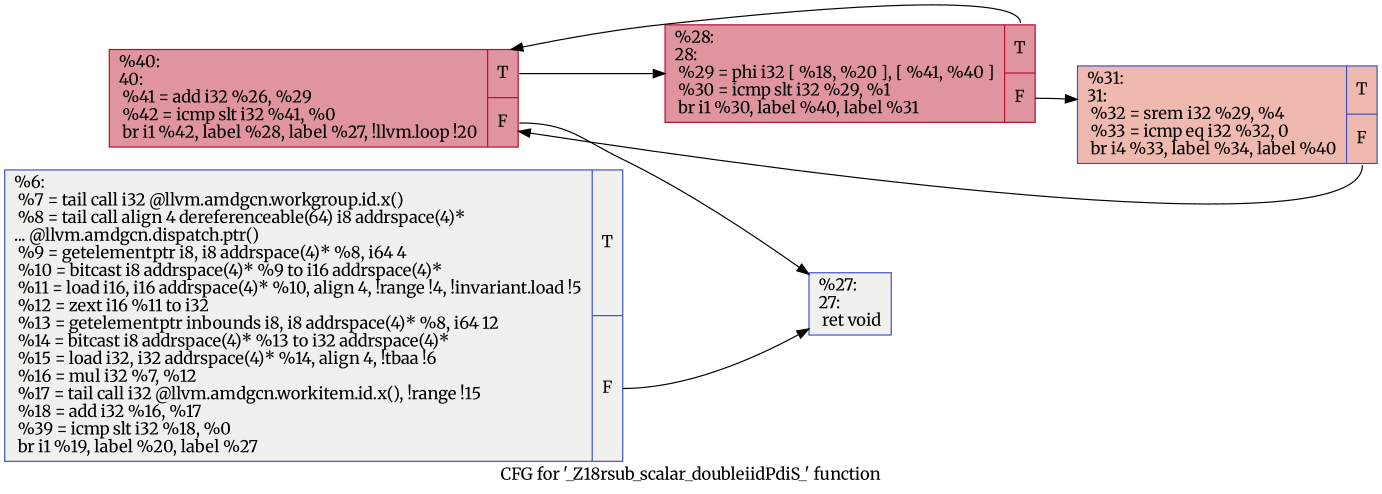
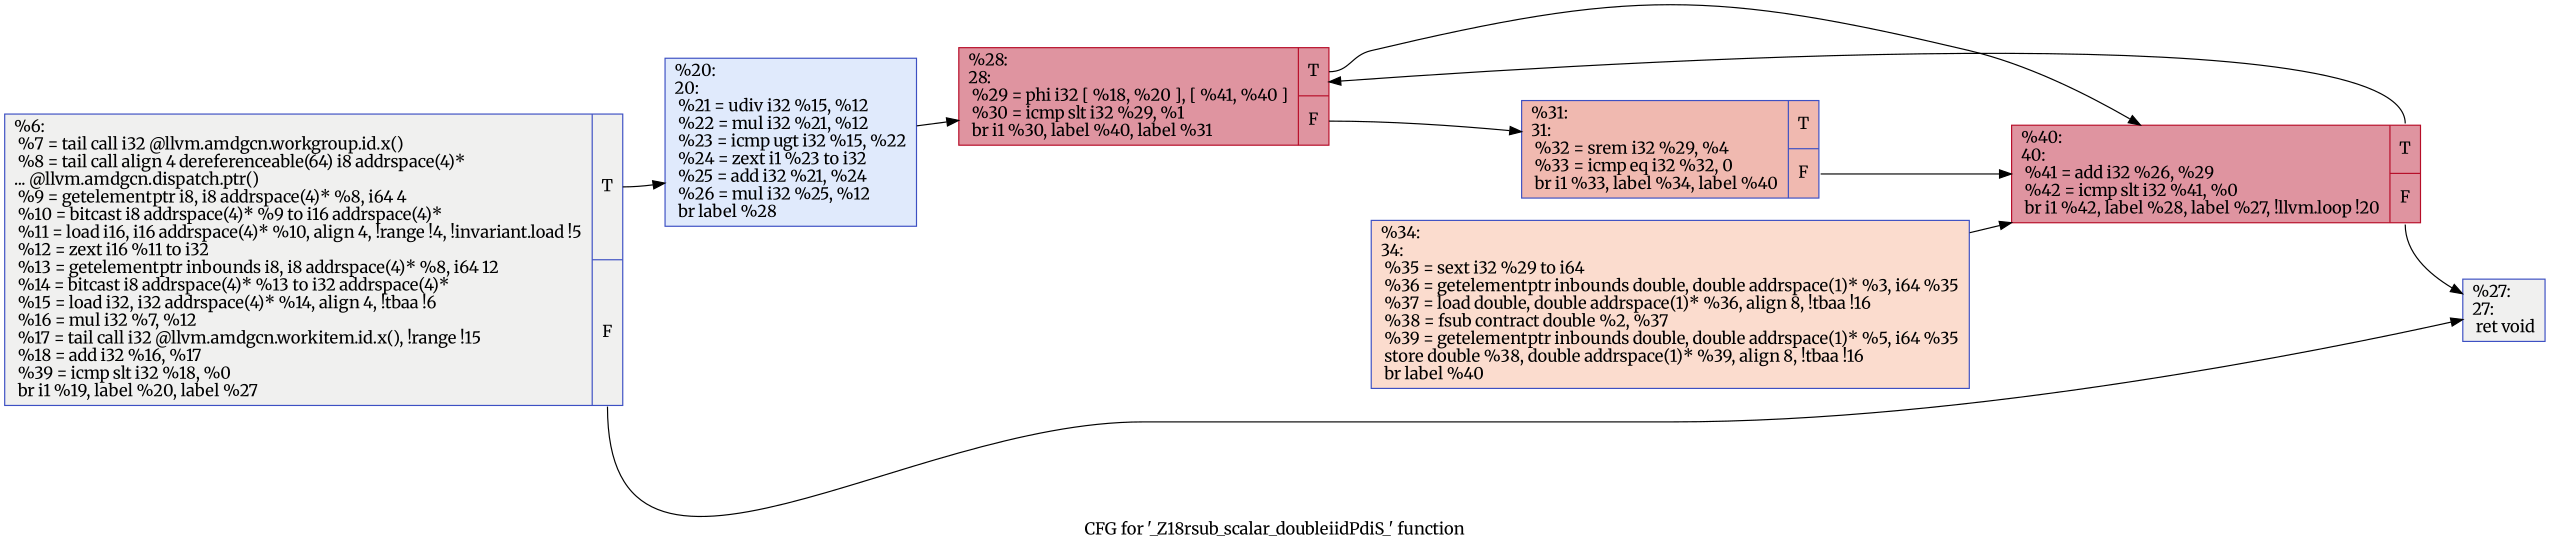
none -> (791, 142)
(1212, 149) -> (1655, 184)
none -> (1670, 304)
